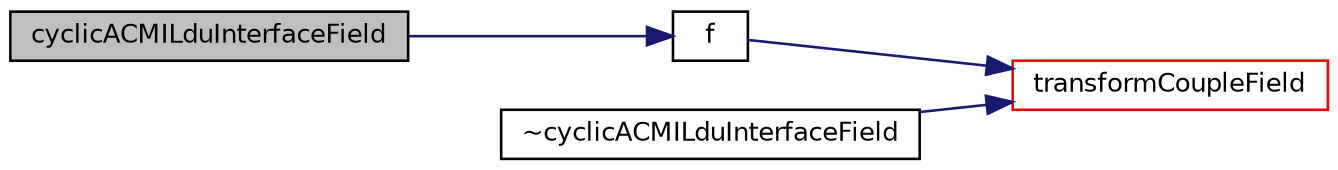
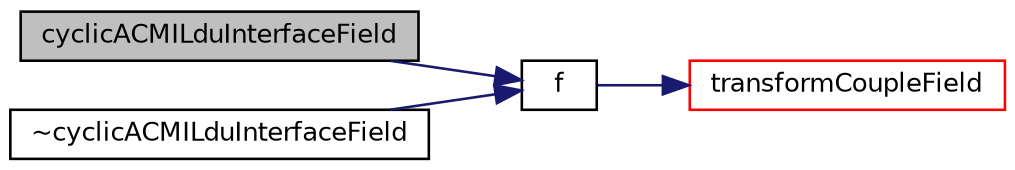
(953, 108) -> (443, 102)
